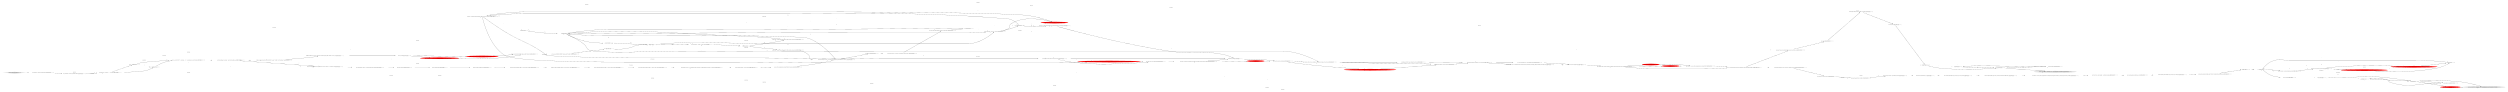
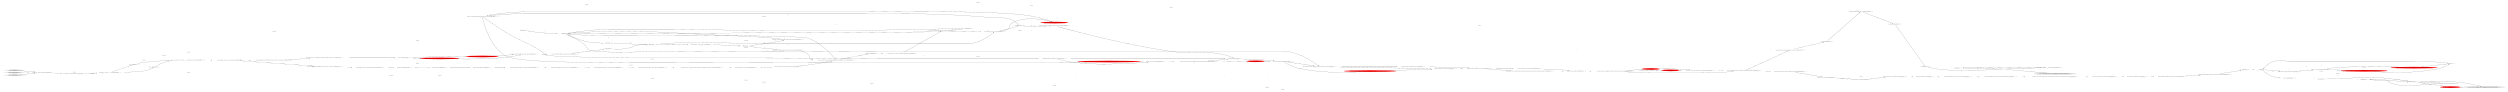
none -> (15, 70)
none -> (15, 75)
